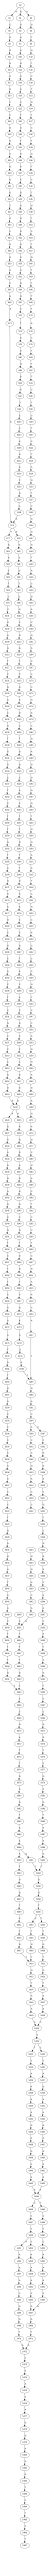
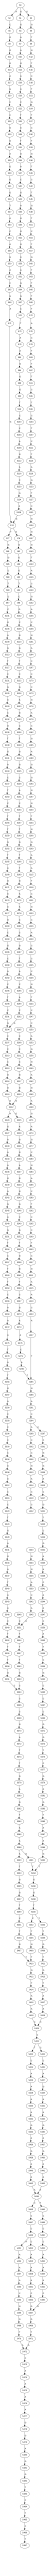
(19, 1023) -> (14, 1023)
